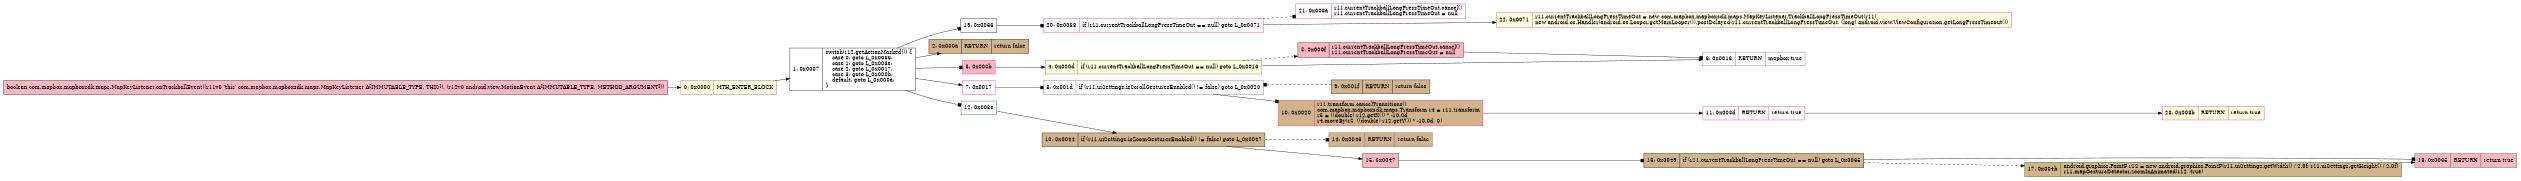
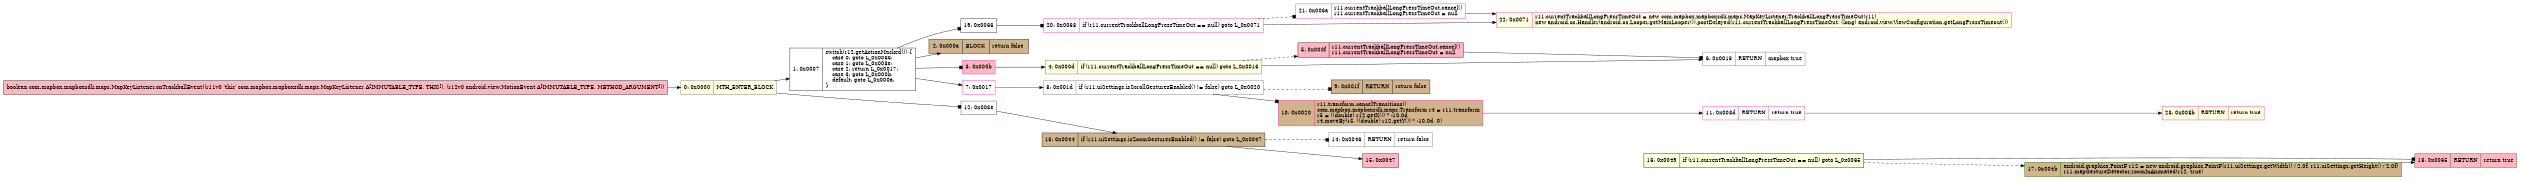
none -> (1479, 13)
(976, 46) -> (975, 46)
(859, 69) -> (862, 69)
(1299, 85) -> (1296, 89)
(1017, 88) -> (1017, 88)
(931, 99) -> (867, 100)
(1381, 140) -> (1381, 140)
(1519, 161) -> none
(1754, 161) -> (1754, 161)
